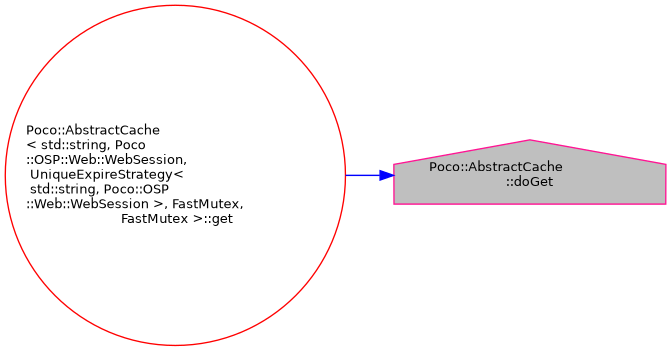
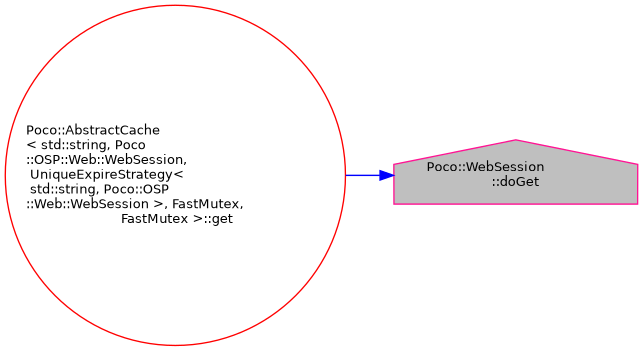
(530, 175) -> (516, 175)
